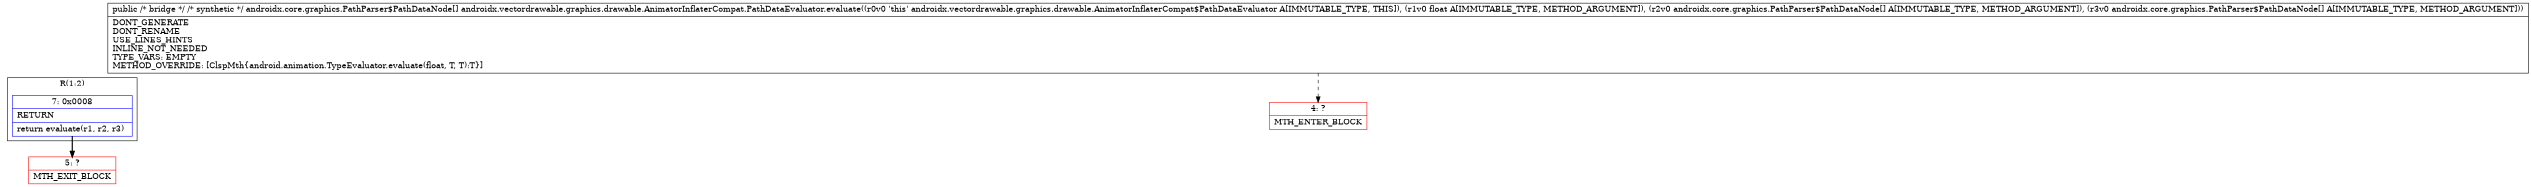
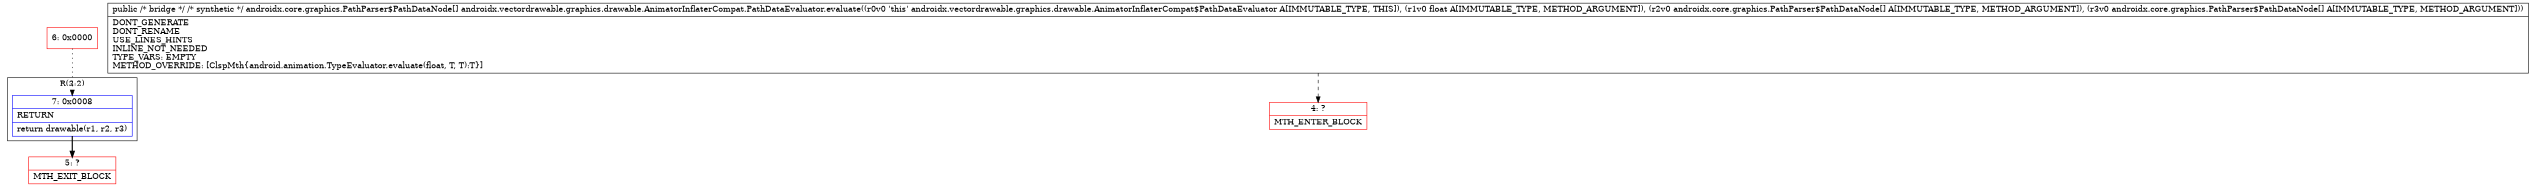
none -> (72, 38)
(72, 84) -> (72, 84)
(71, 129) -> (72, 129)
